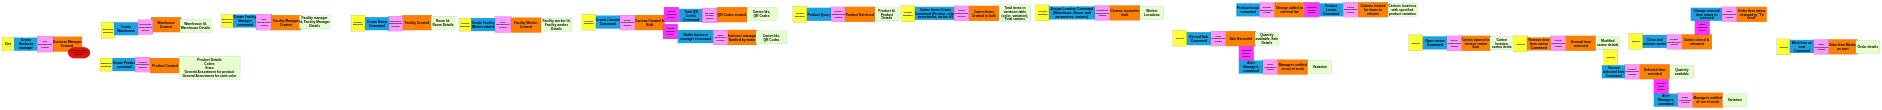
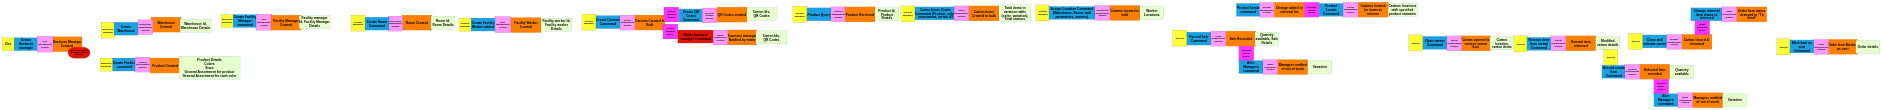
(691, 15) -> (691, 15)
(417, 23) -> (417, 23)
(696, 36) -> (696, 36)
(1539, 44) -> (1539, 44)
(1614, 72) -> (1614, 72)
